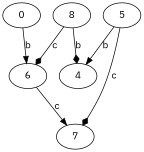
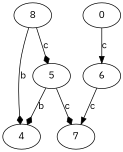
(52, 42) -> (41, 42)
(102, 43) -> (38, 103)
(28, 46) -> (104, 46)
